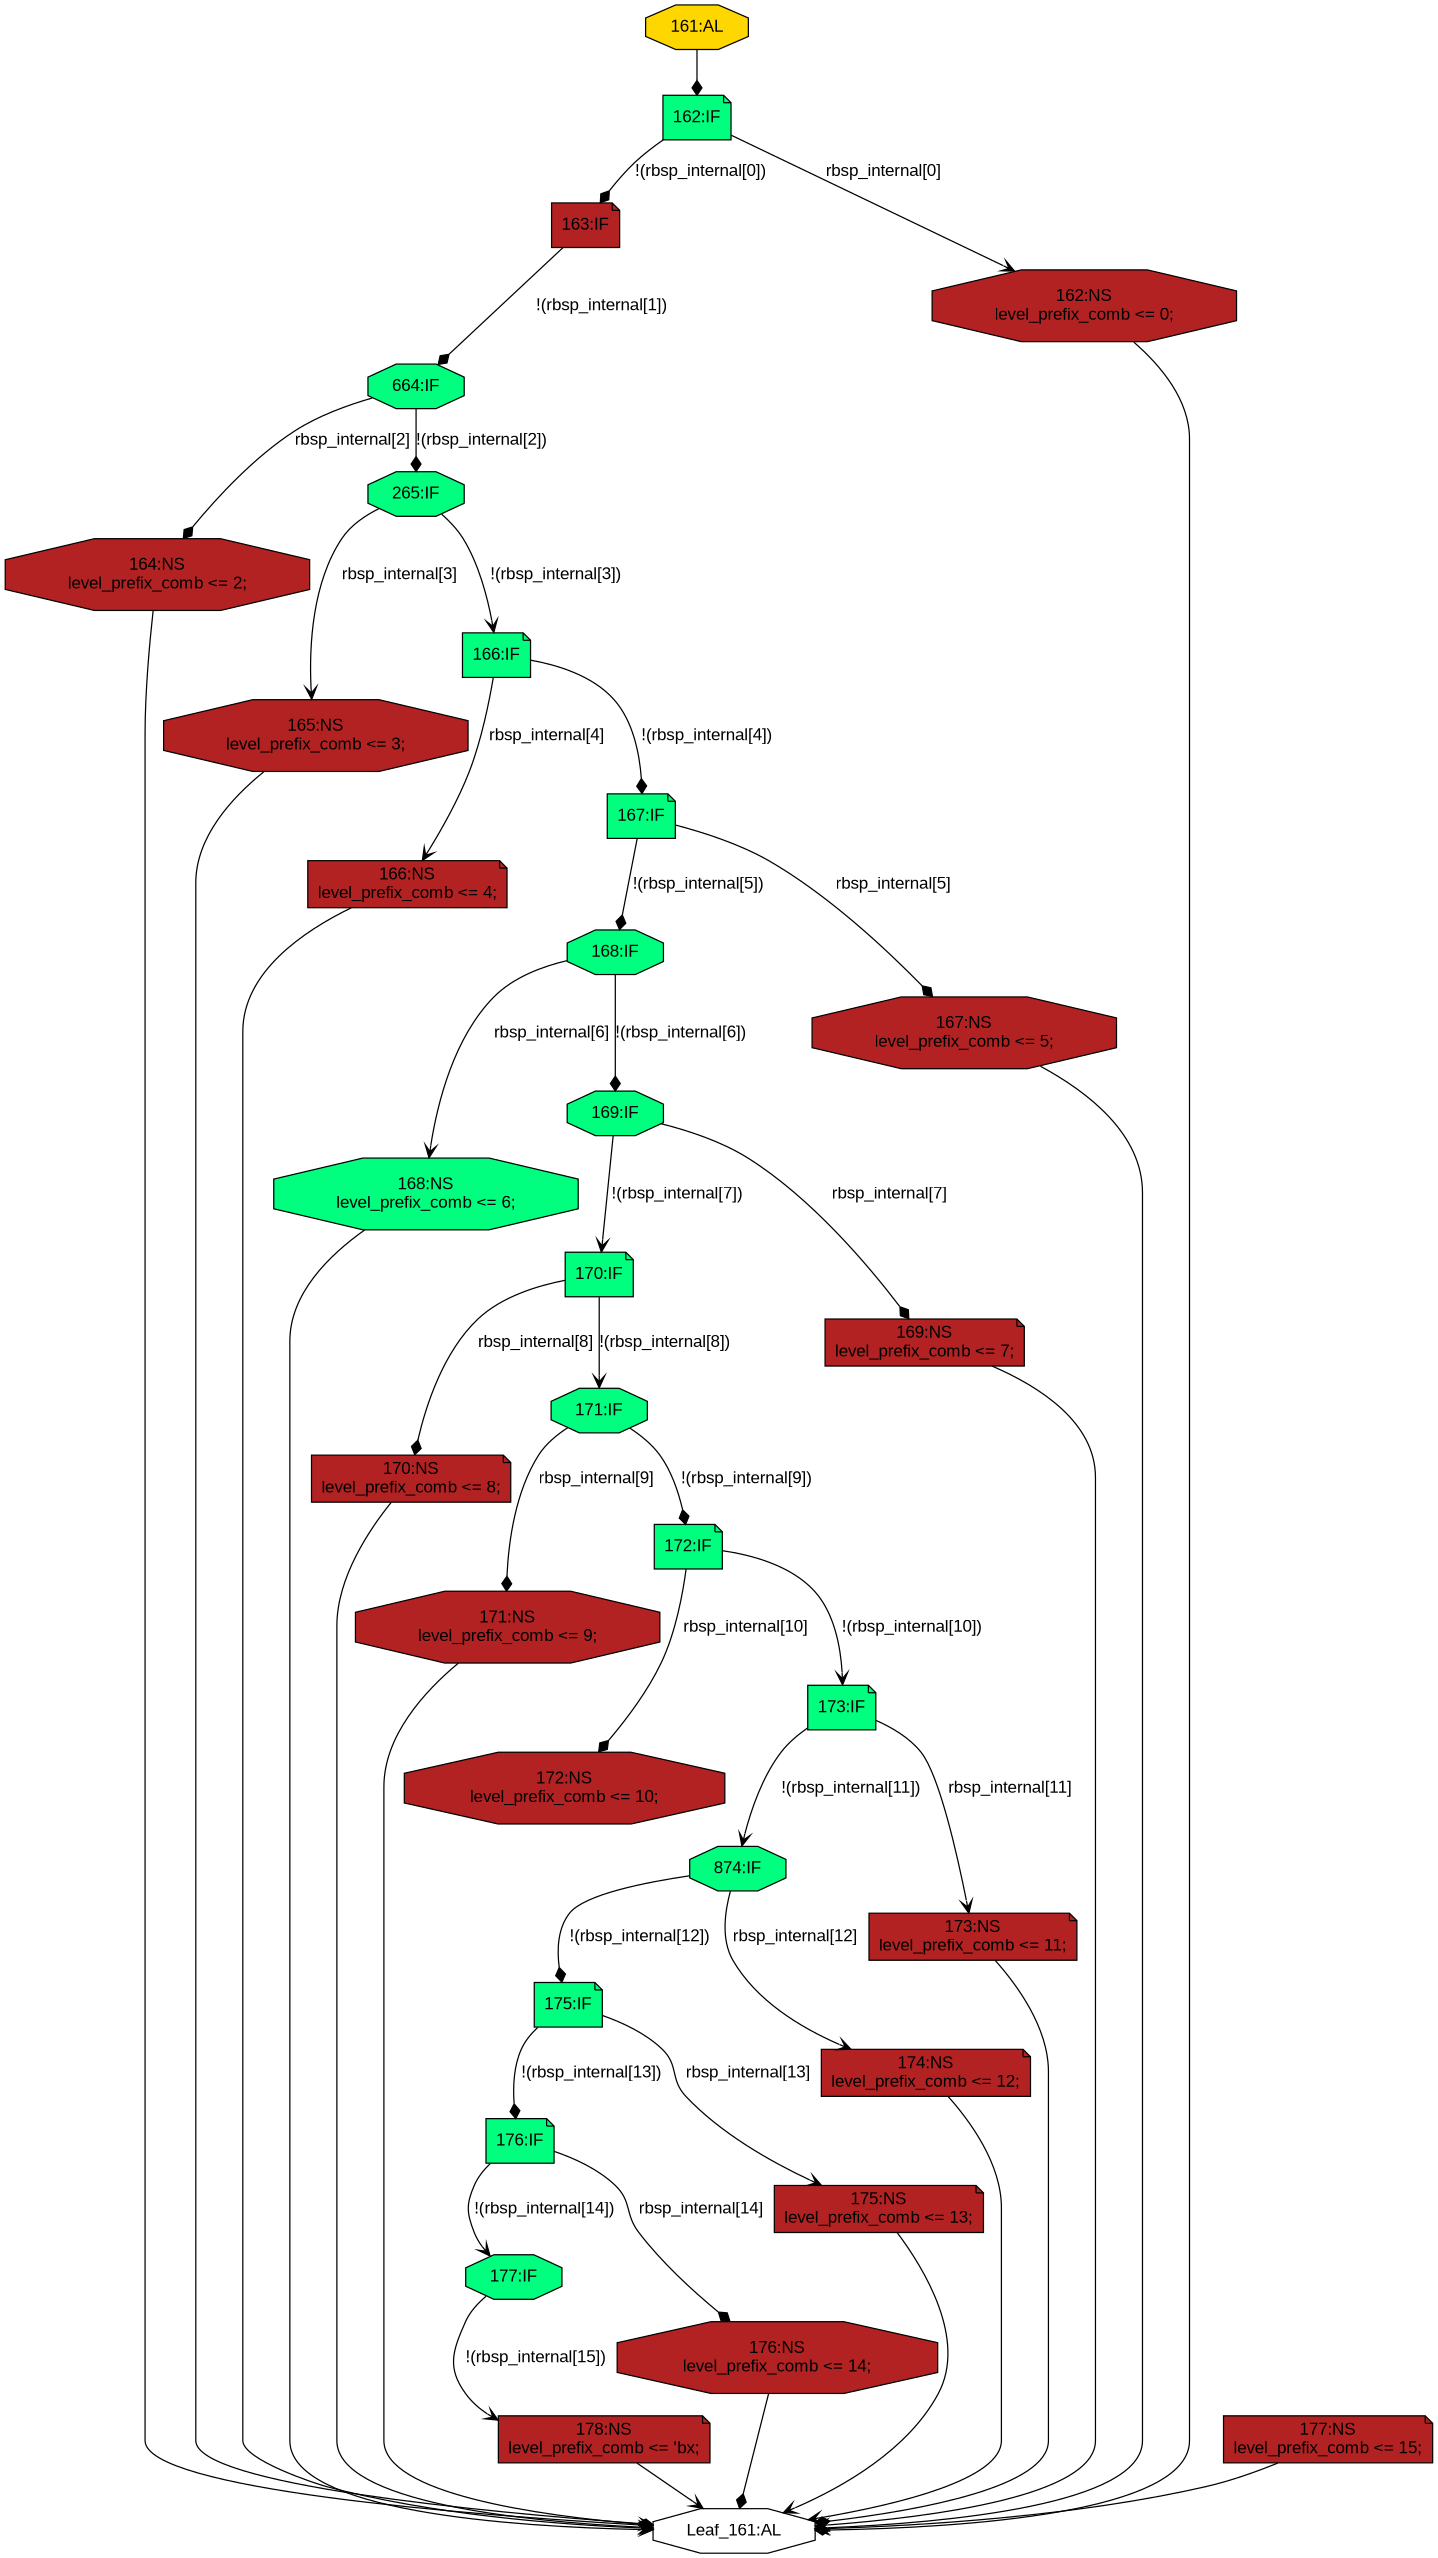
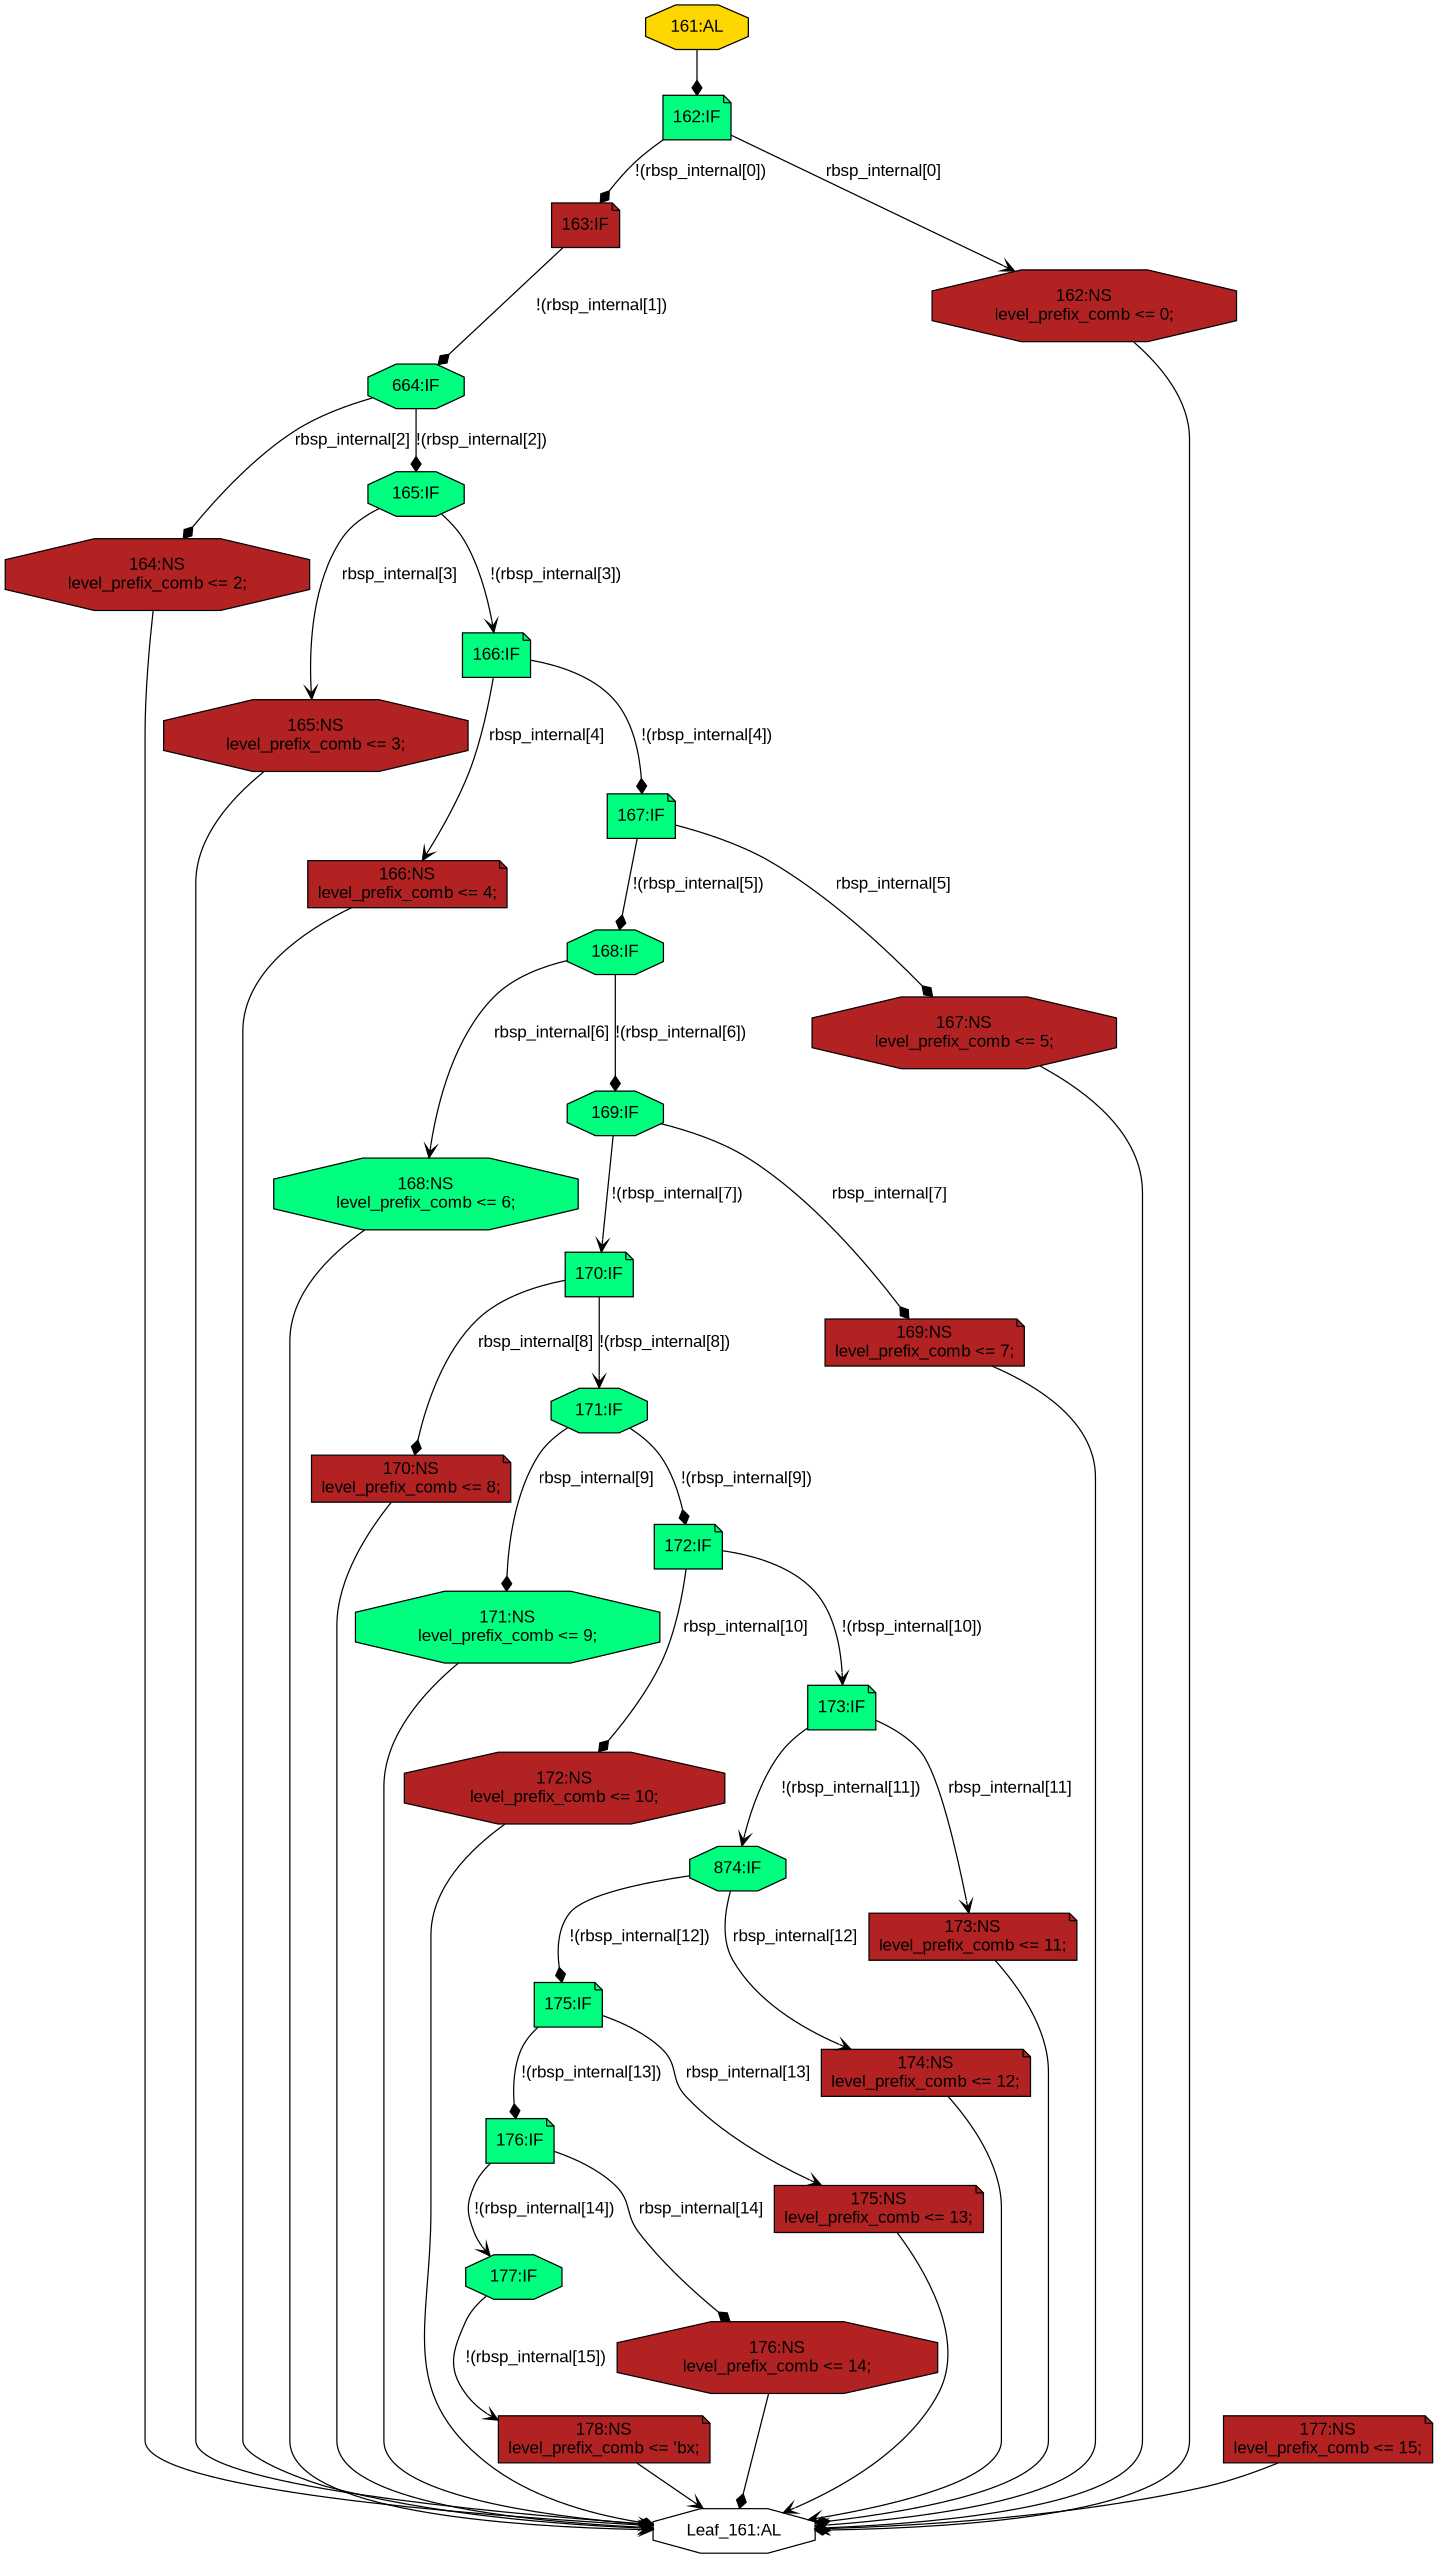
(416, 494) -> (416, 494)
(508, 1627) -> (508, 1627)
none -> (431, 2222)
